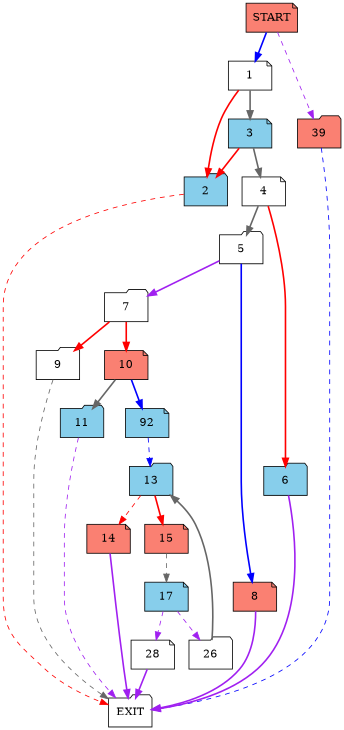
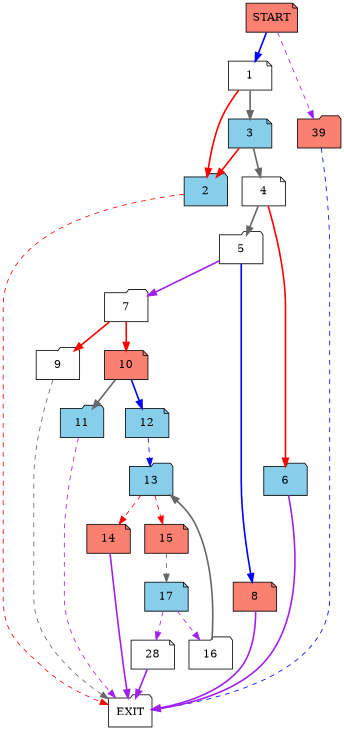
(147, 423) -> (147, 423)
(158, 506) -> (158, 506)
(211, 655) -> (211, 655)
